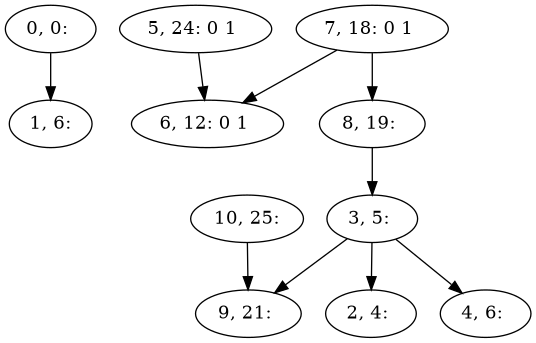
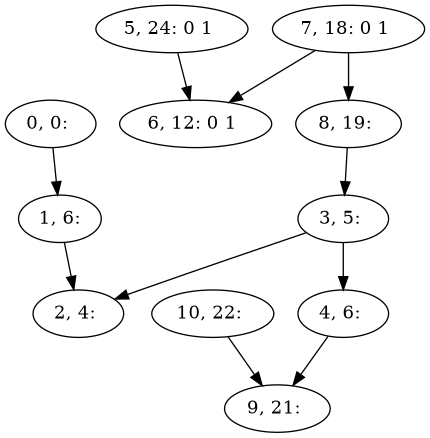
(247, 219) -> (213, 314)
none -> (68, 259)
(316, 262) -> (314, 355)
